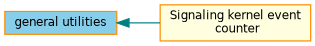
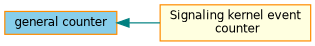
(61, 23) -> (61, 23)
